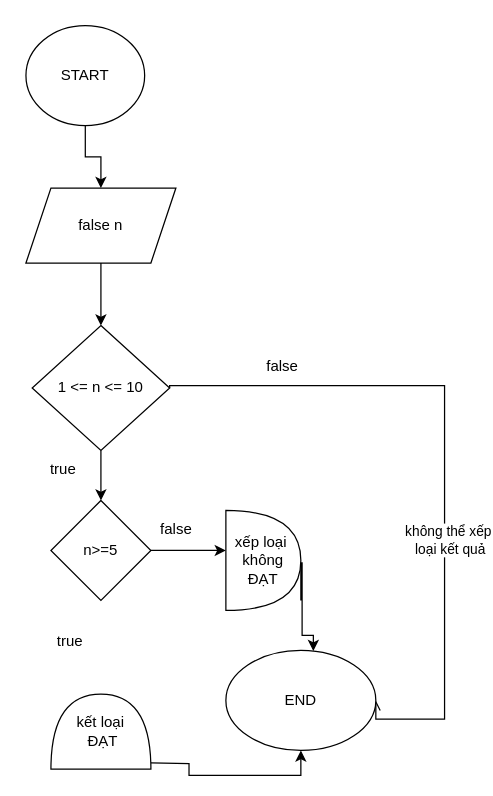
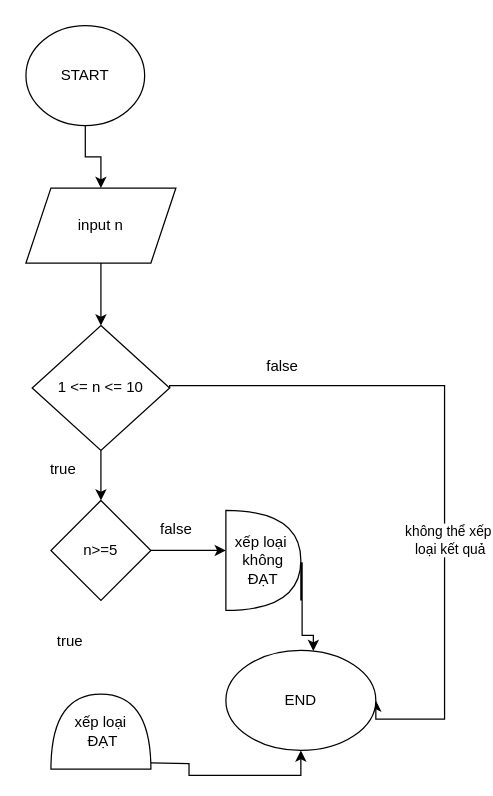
(101, 226) -> (101, 226)
(376, 708) -> (376, 710)
(101, 732) -> (101, 732)
